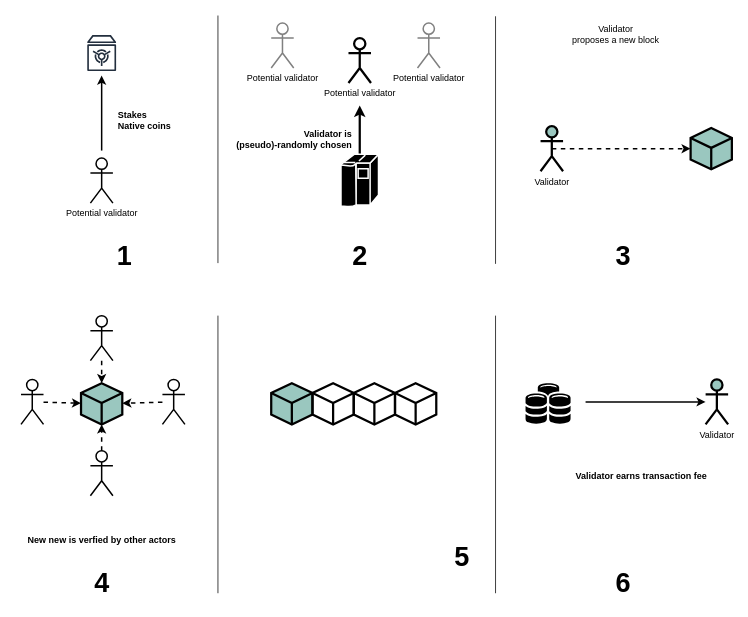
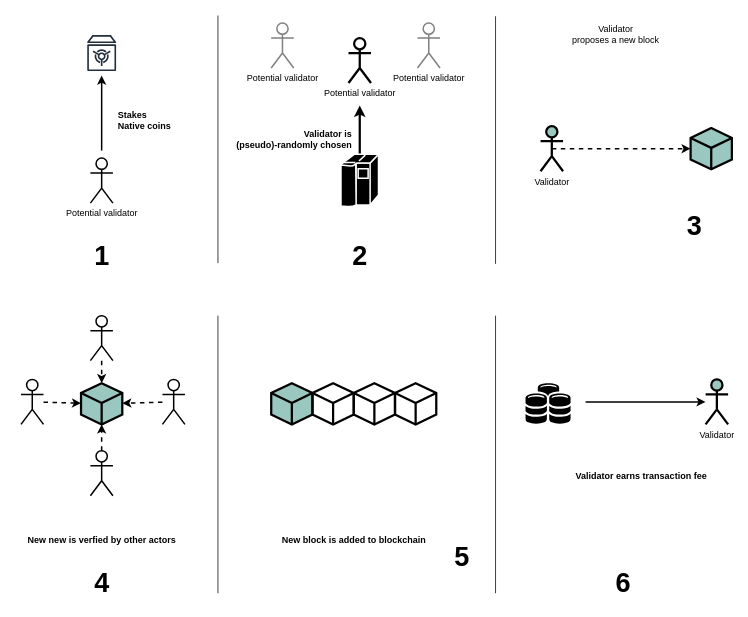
(124, 251) -> (102, 251)
(623, 251) -> (694, 221)
none -> (354, 533)
